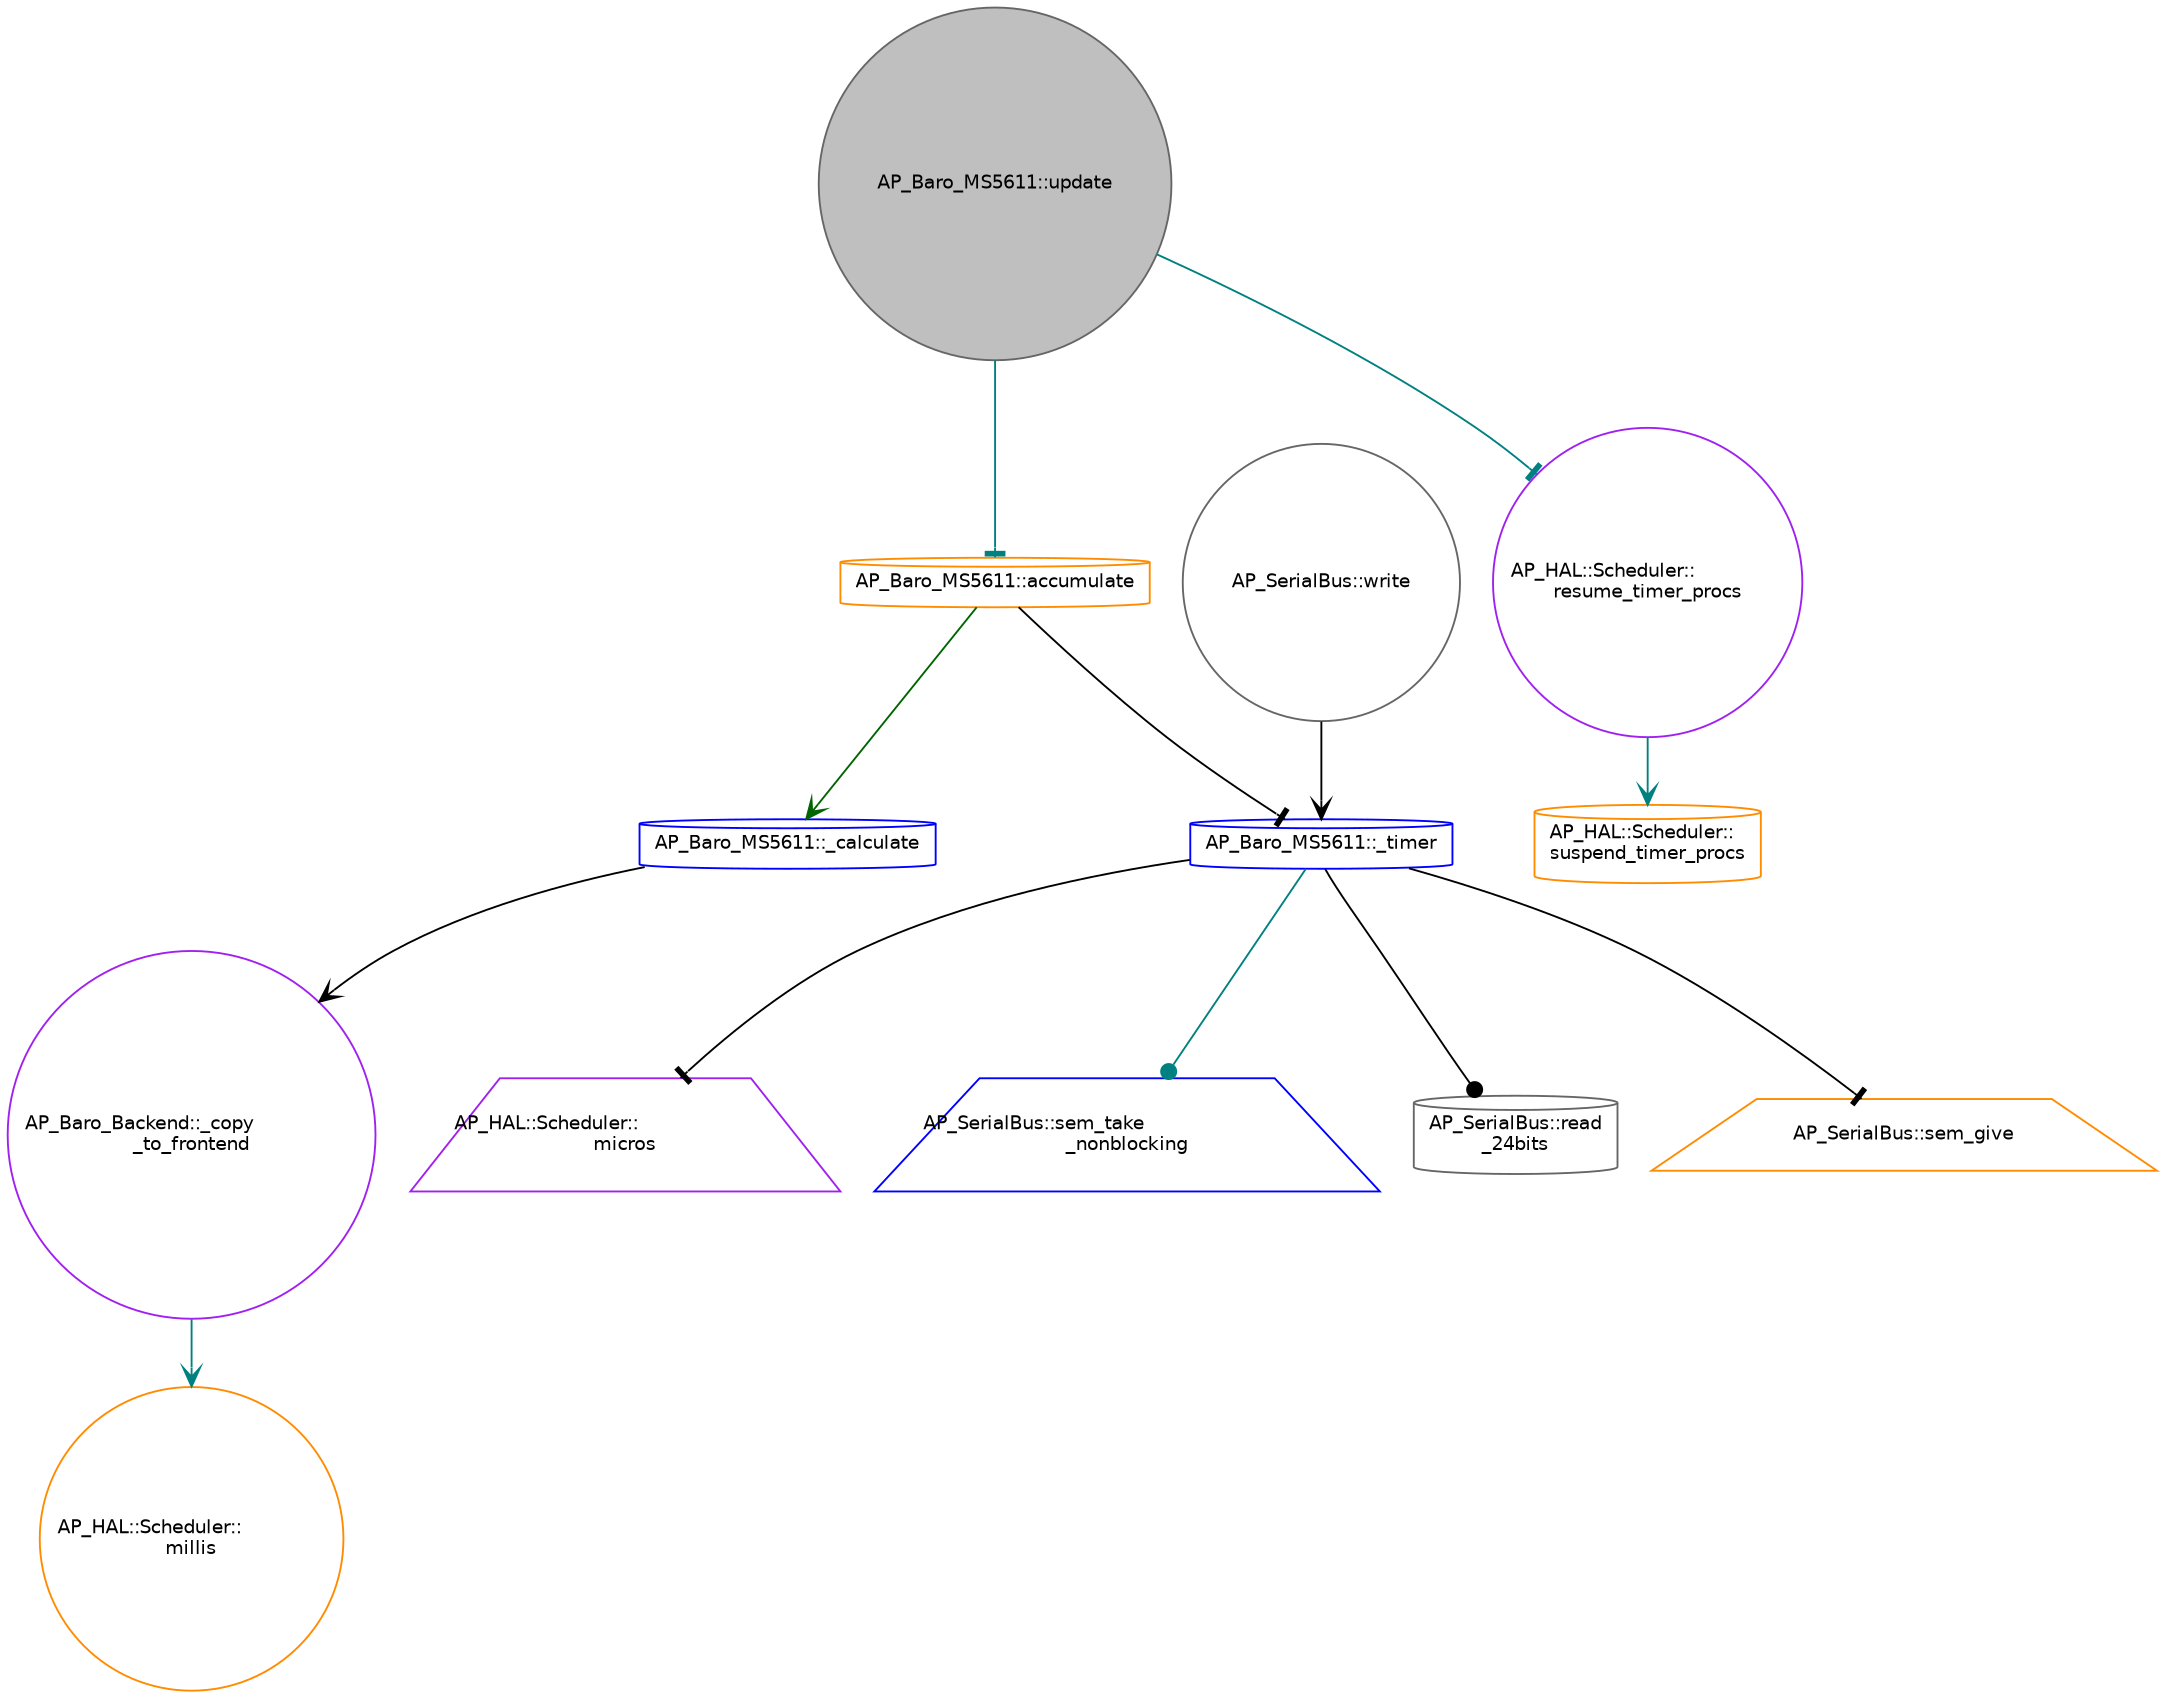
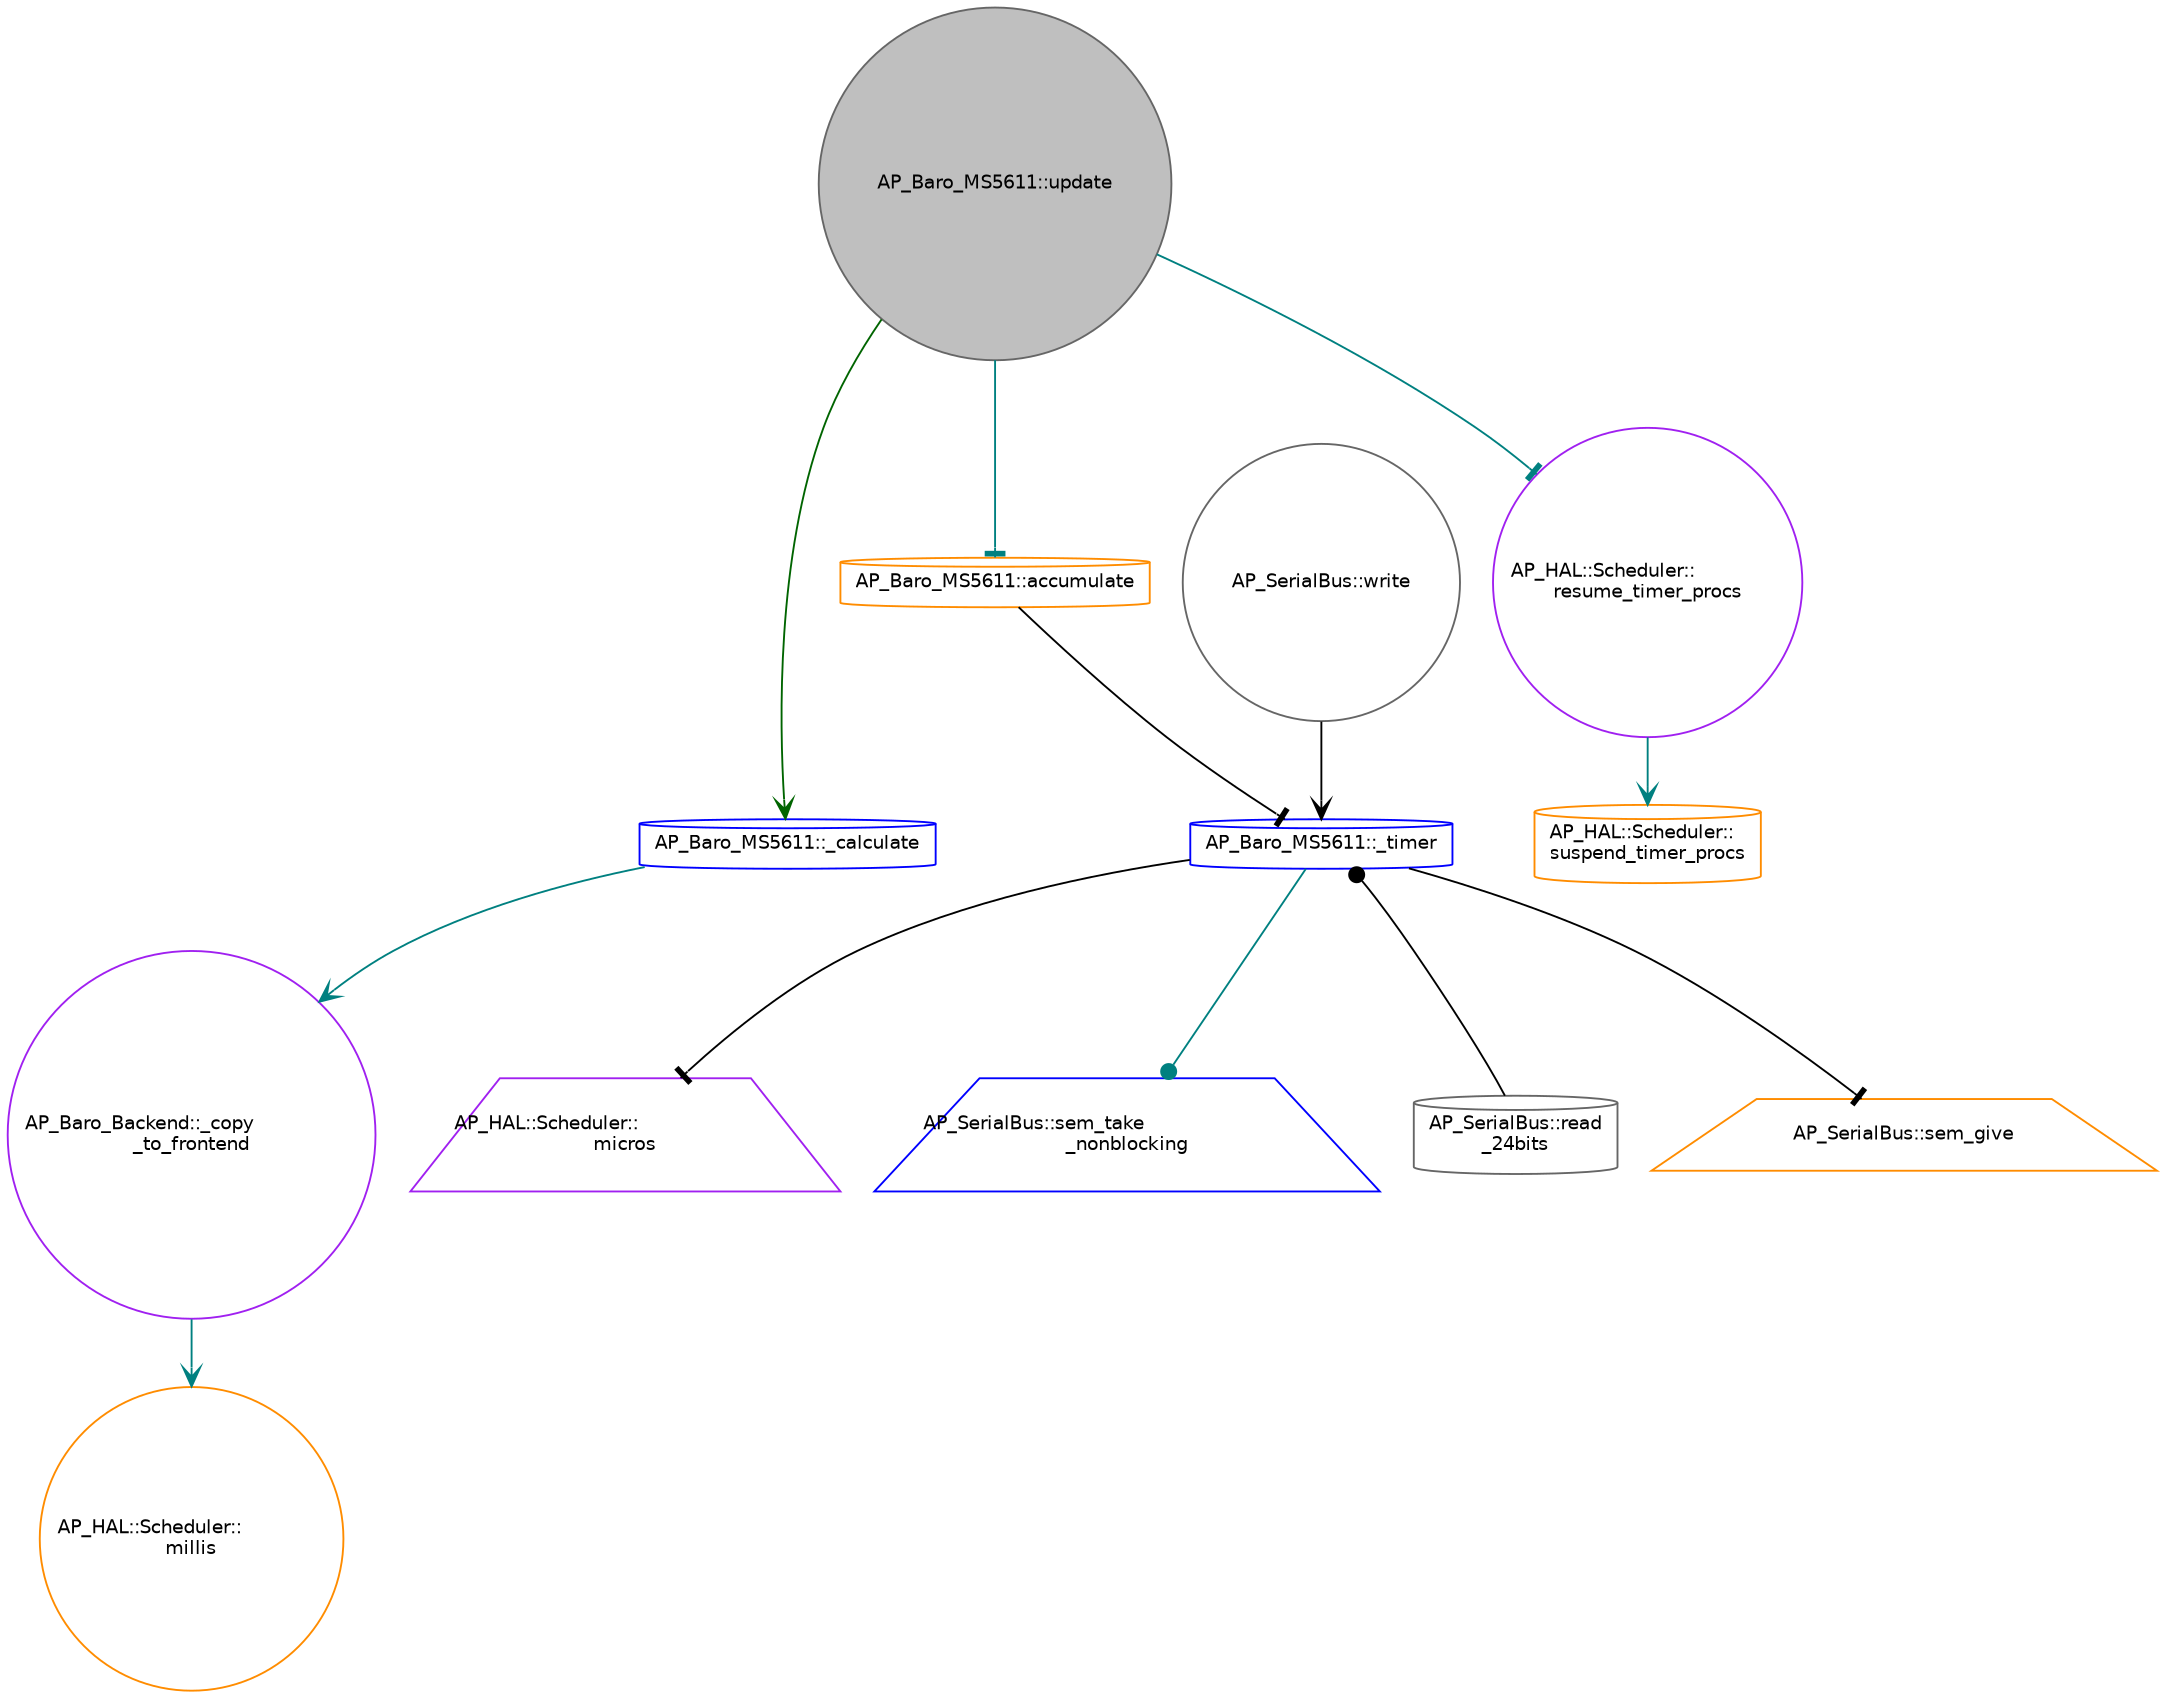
(897, 706) -> (794, 550)
(482, 911) -> (482, 911)
(1397, 976) -> (1437, 986)
